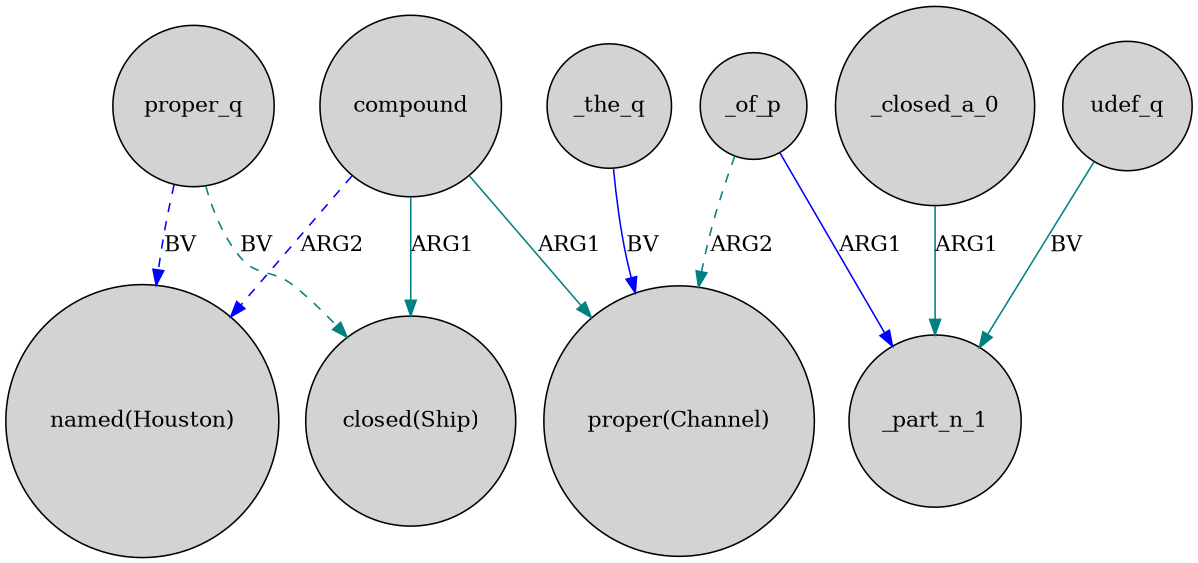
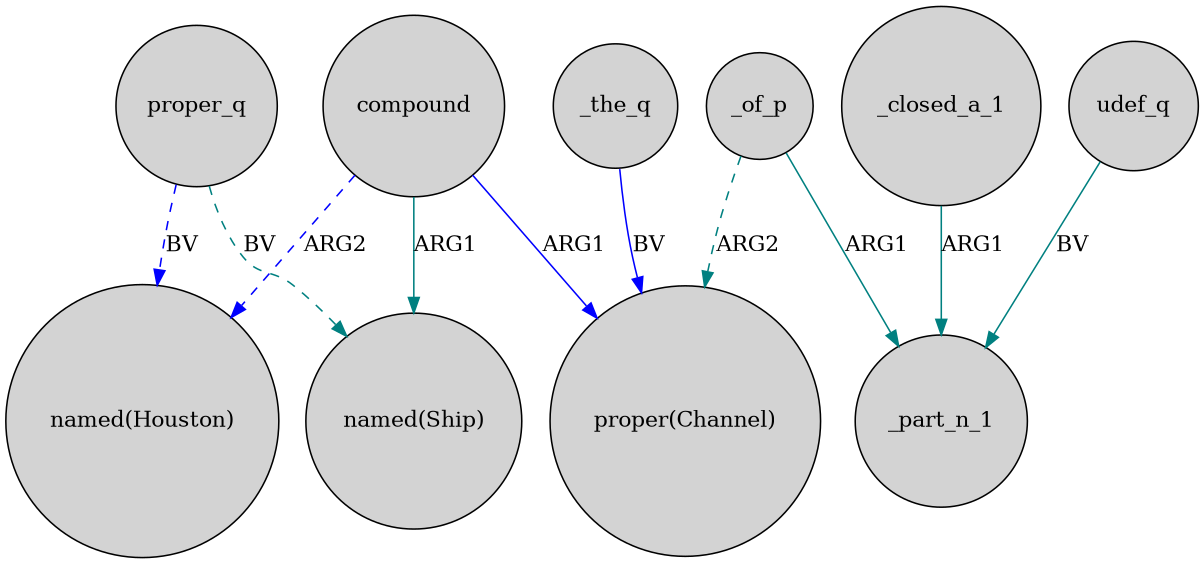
(935, 106) -> (941, 106)
(525, 241) -> (530, 241)
(832, 243) -> (838, 243)
(411, 421) -> (414, 421)
